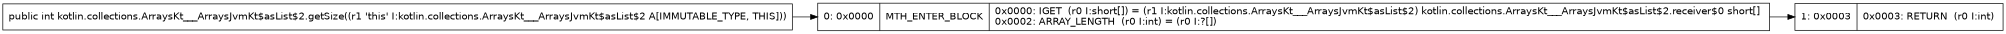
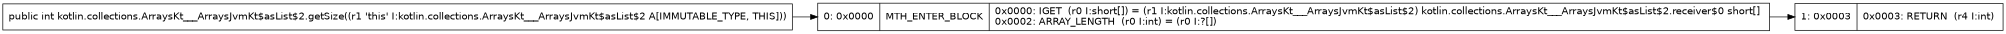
(1930, 17) -> (1930, 17)
